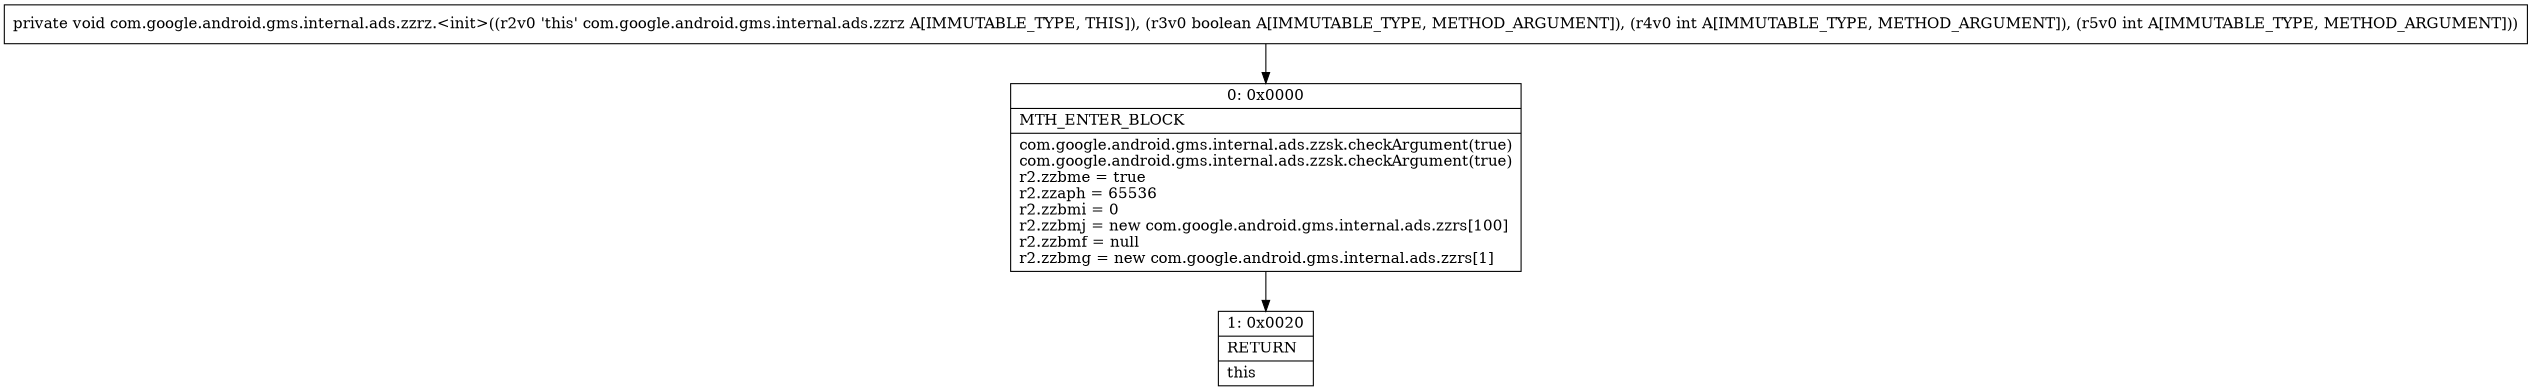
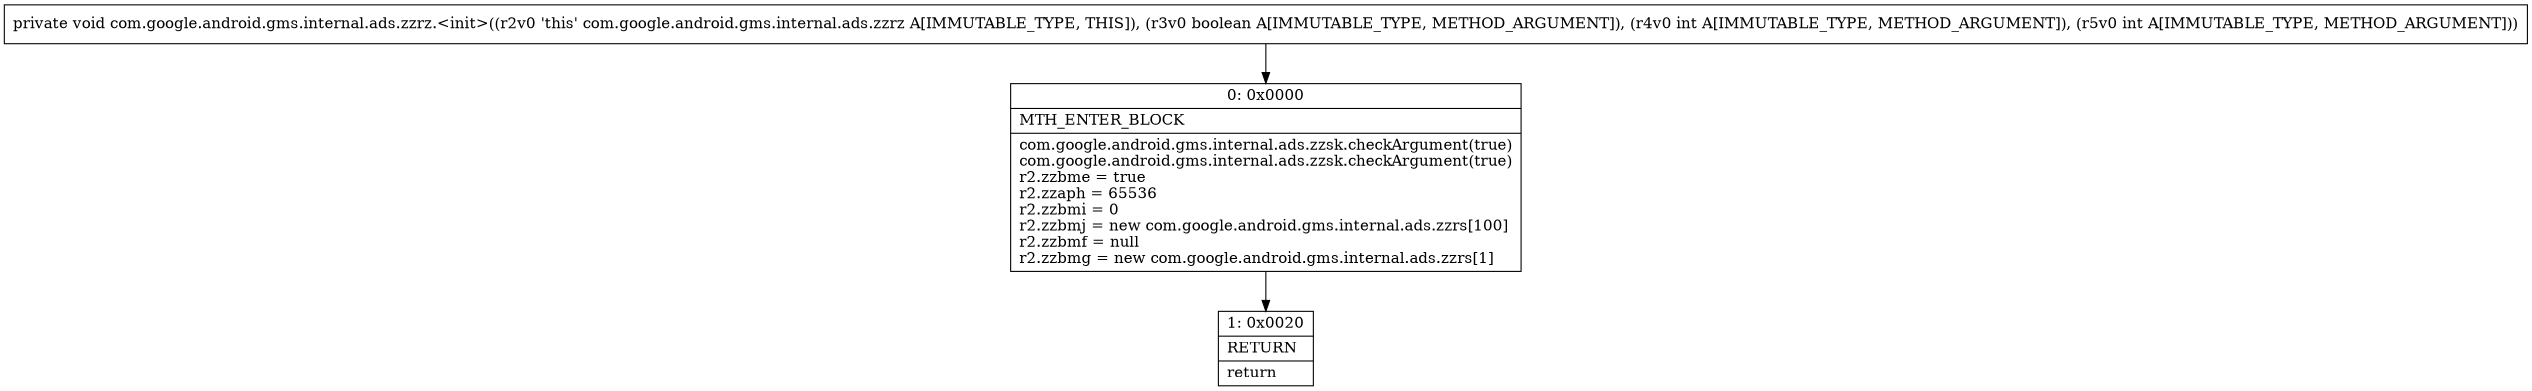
(1242, 373) -> (1252, 373)
